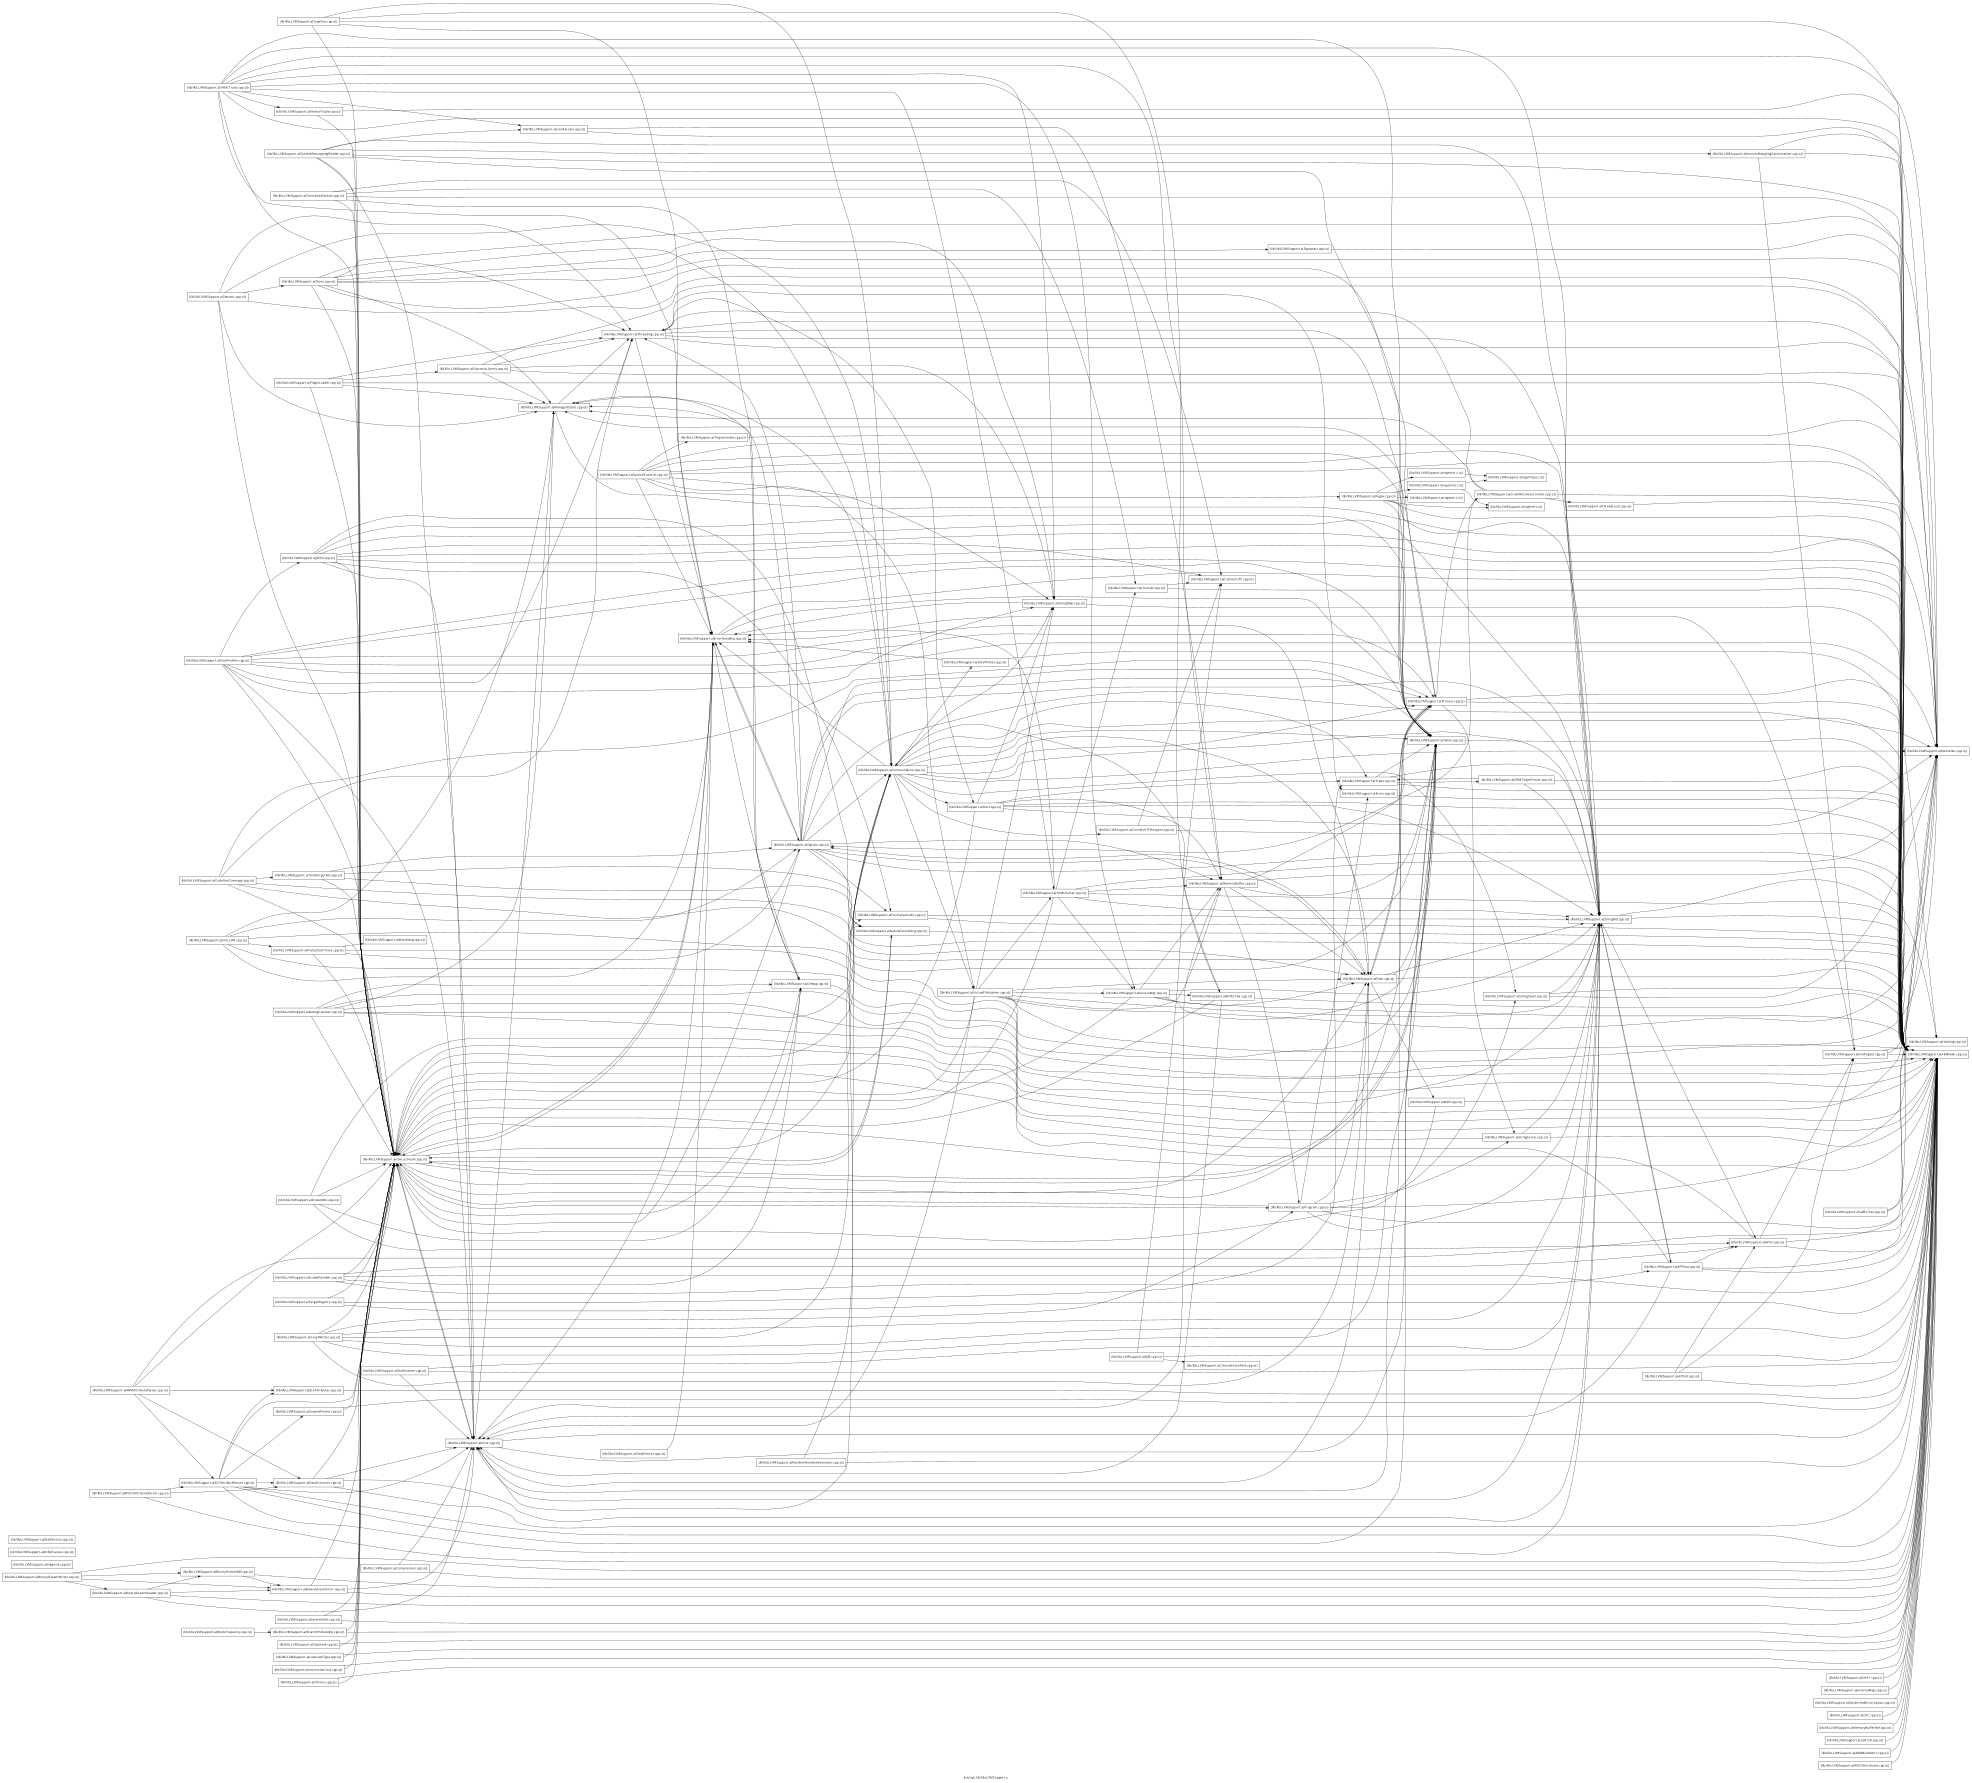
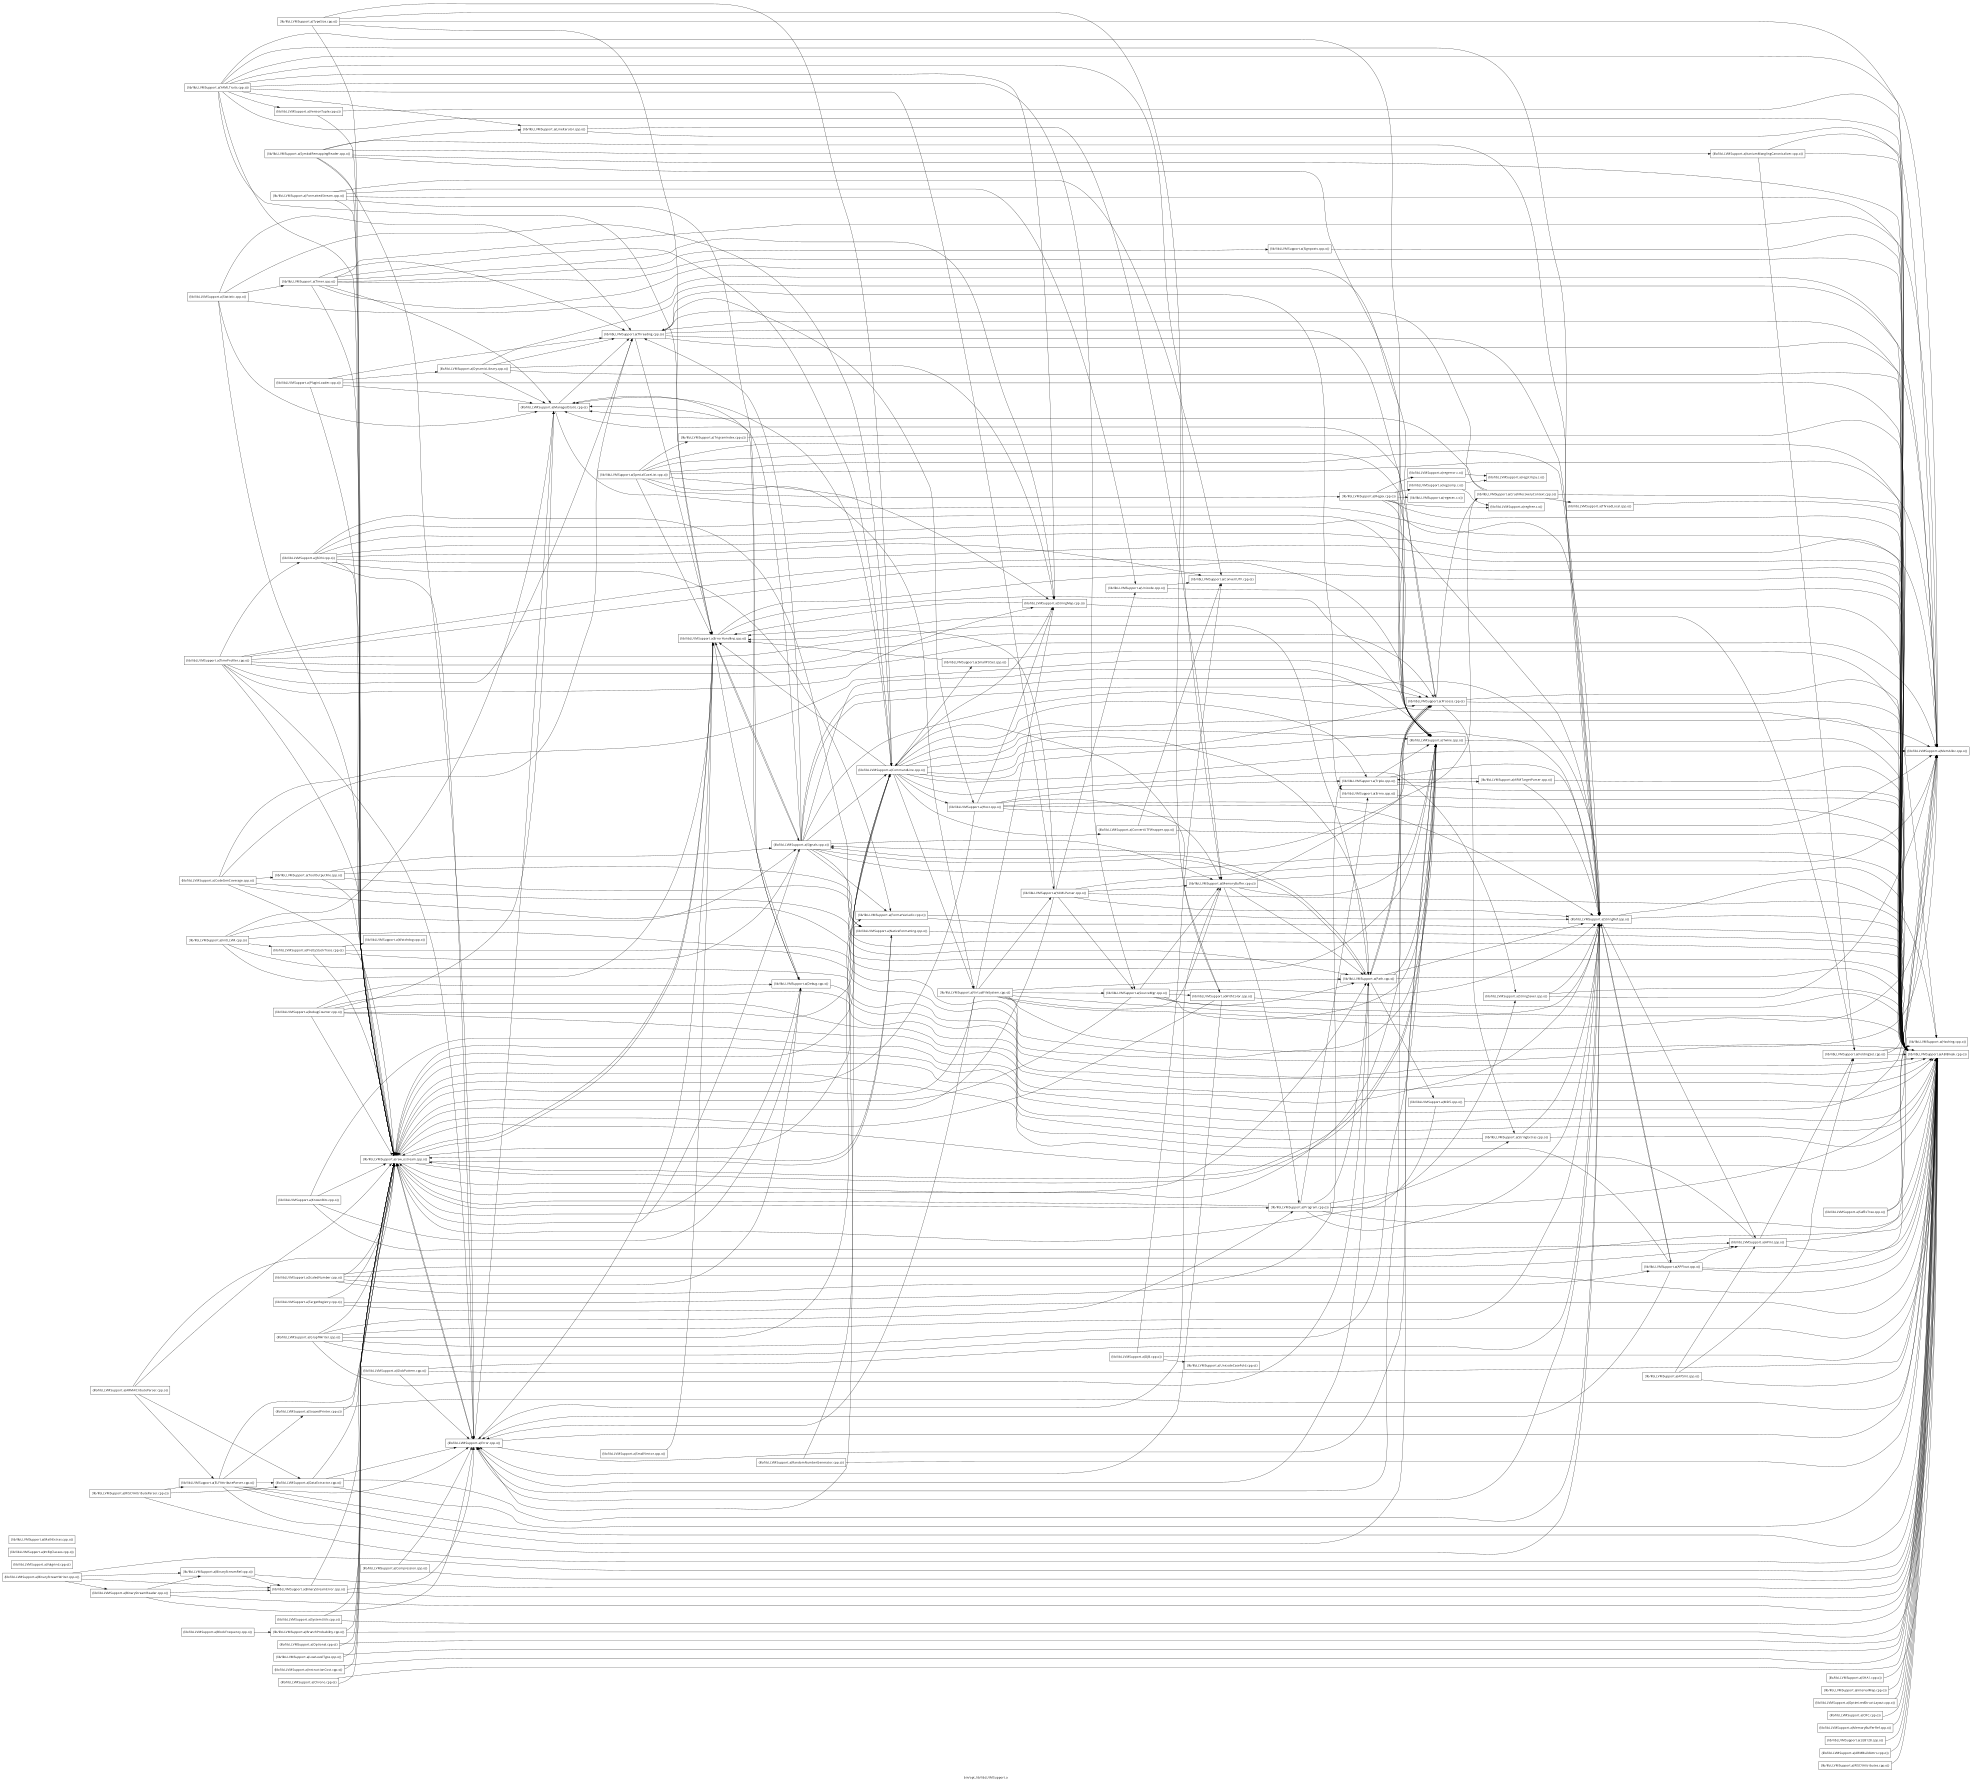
(309, 1390) -> none
